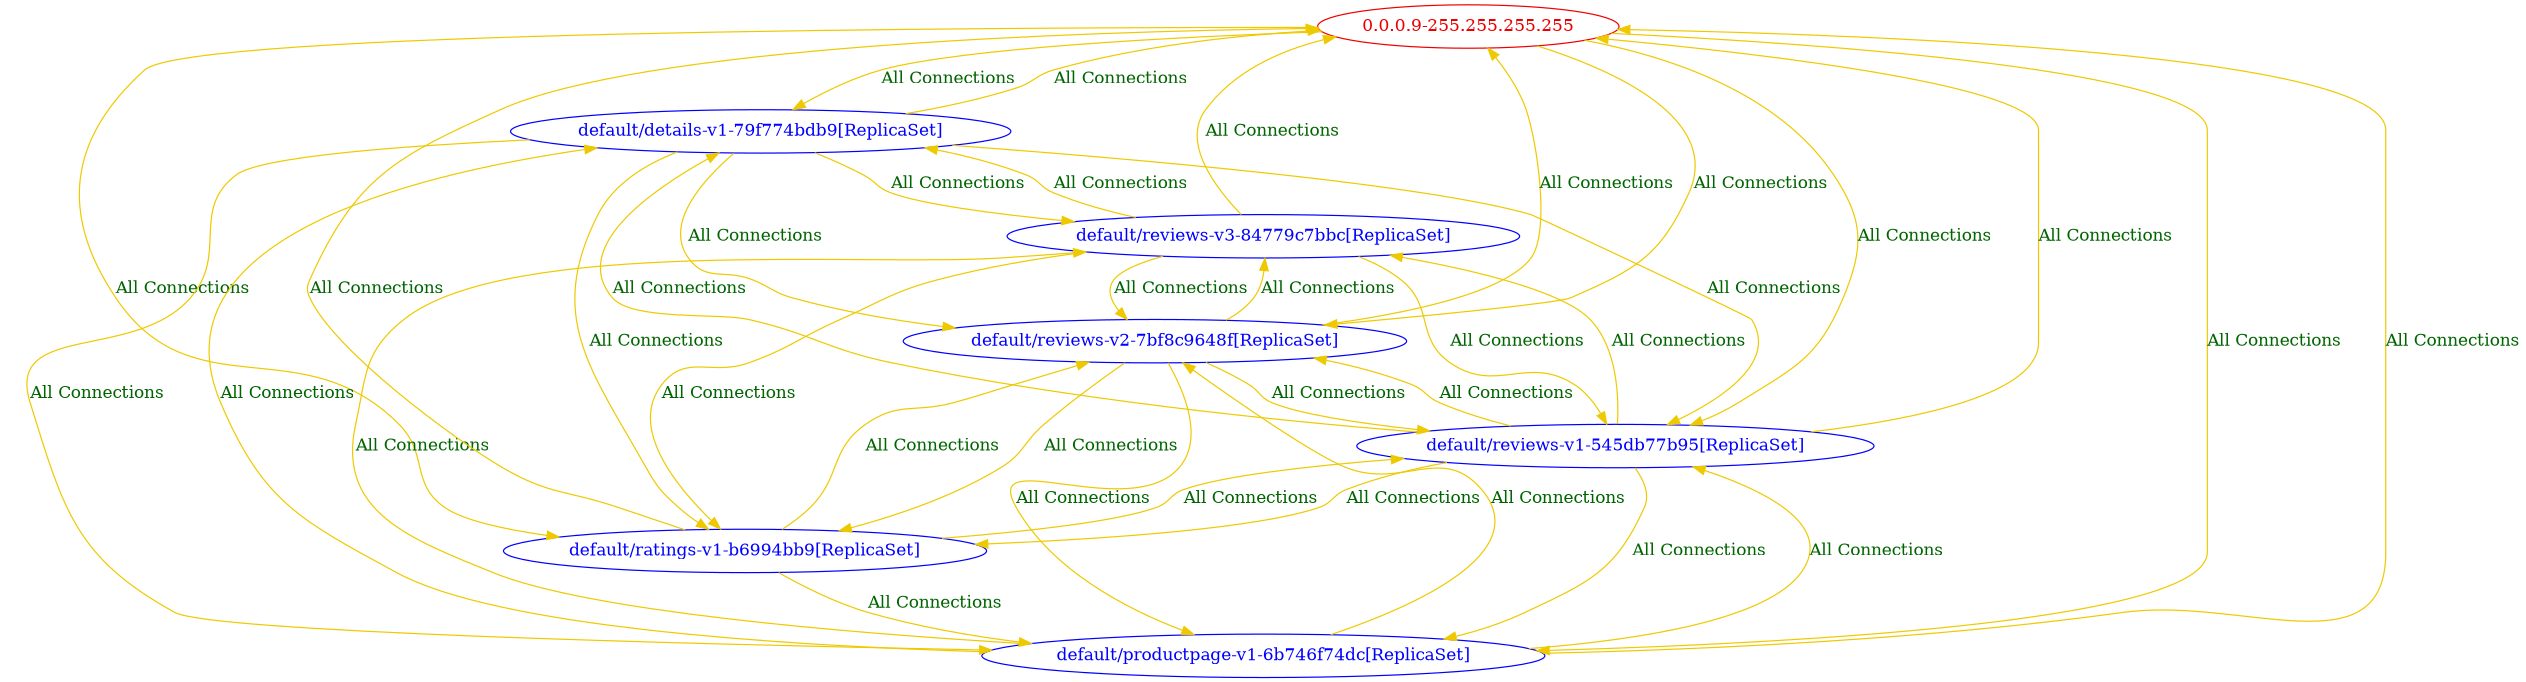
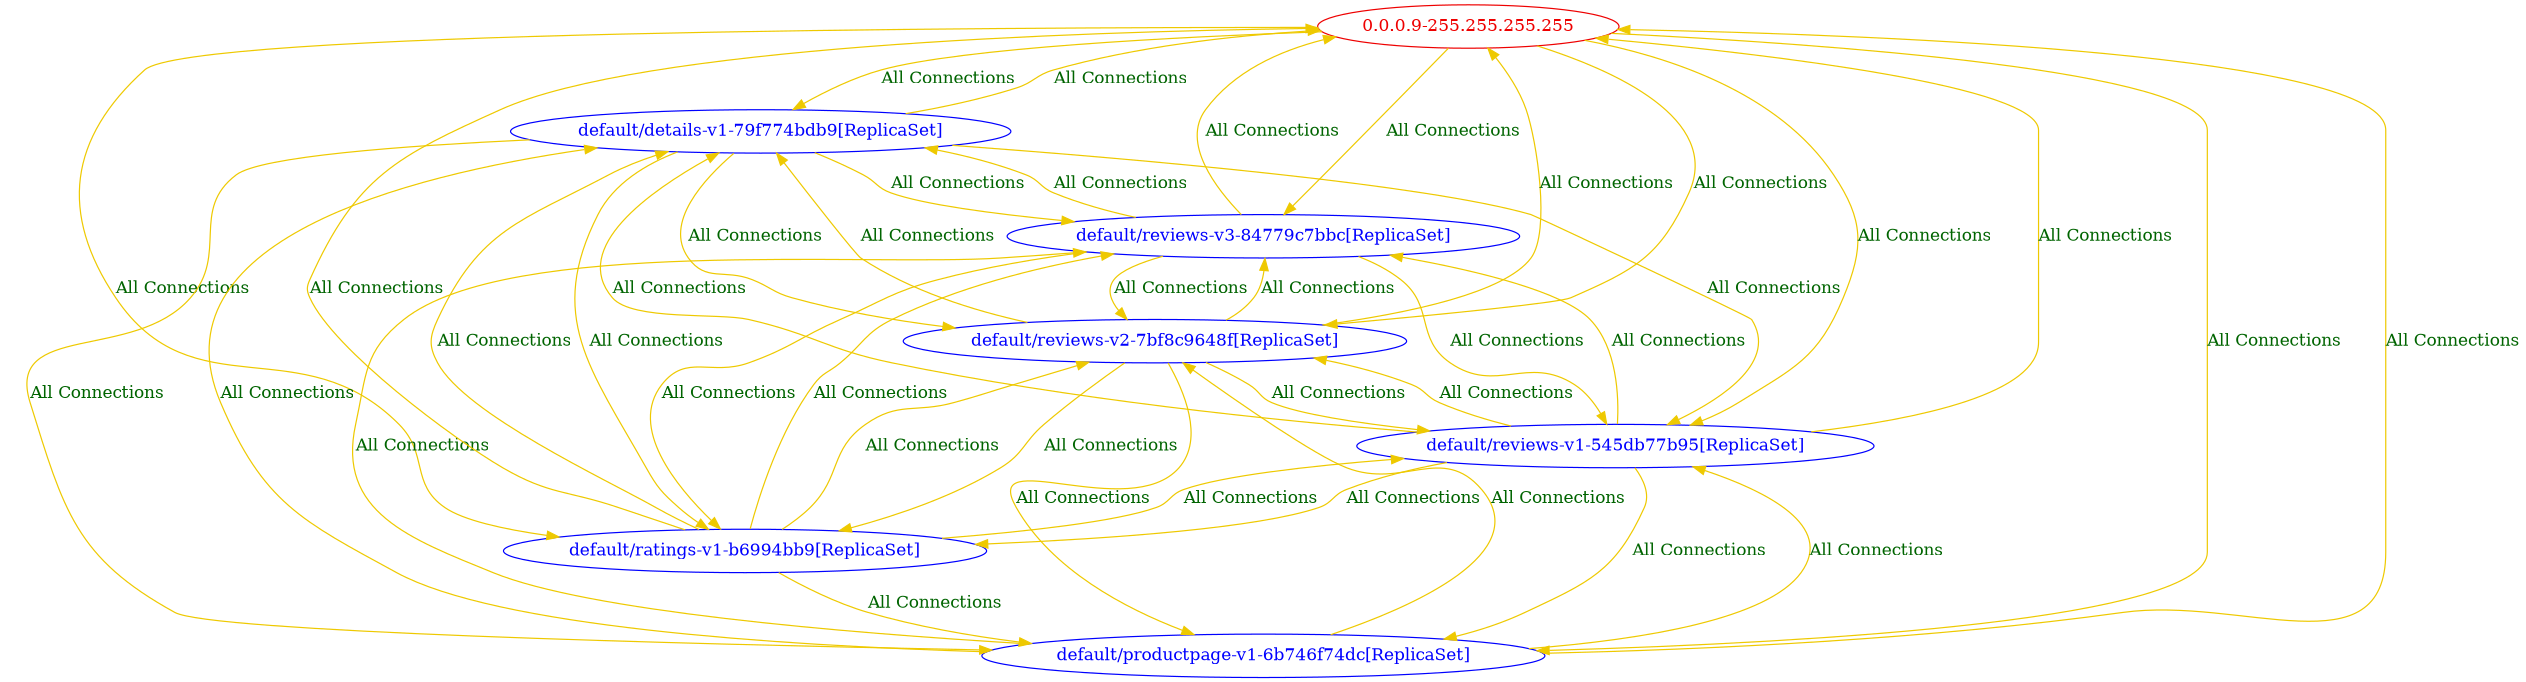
none -> (1371, 127)
none -> (885, 273)
none -> (874, 330)
none -> (434, 356)
